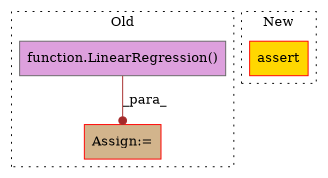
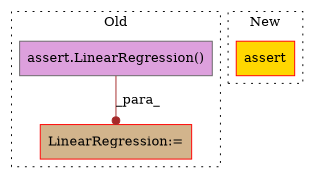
(123, 58) -> (116, 58)
(123, 142) -> (116, 142)
